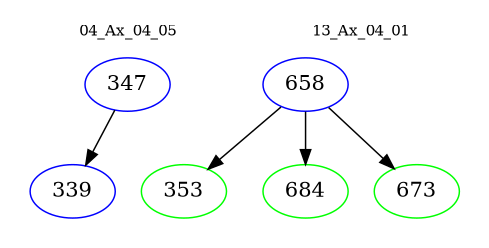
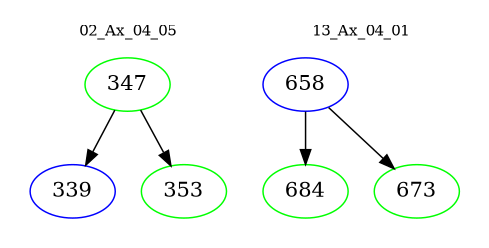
(128, 32) -> (128, 32)
(128, 85) -> (128, 85)
(261, 124) -> (152, 131)
